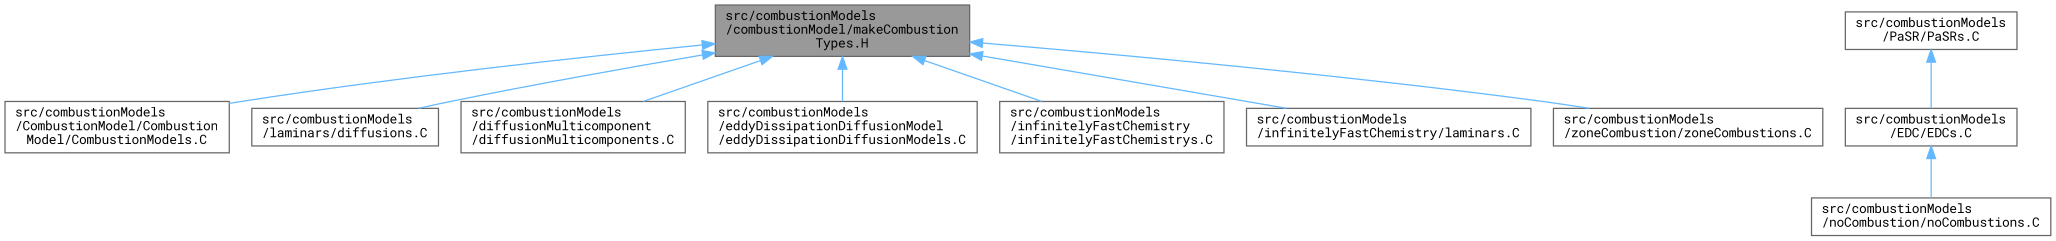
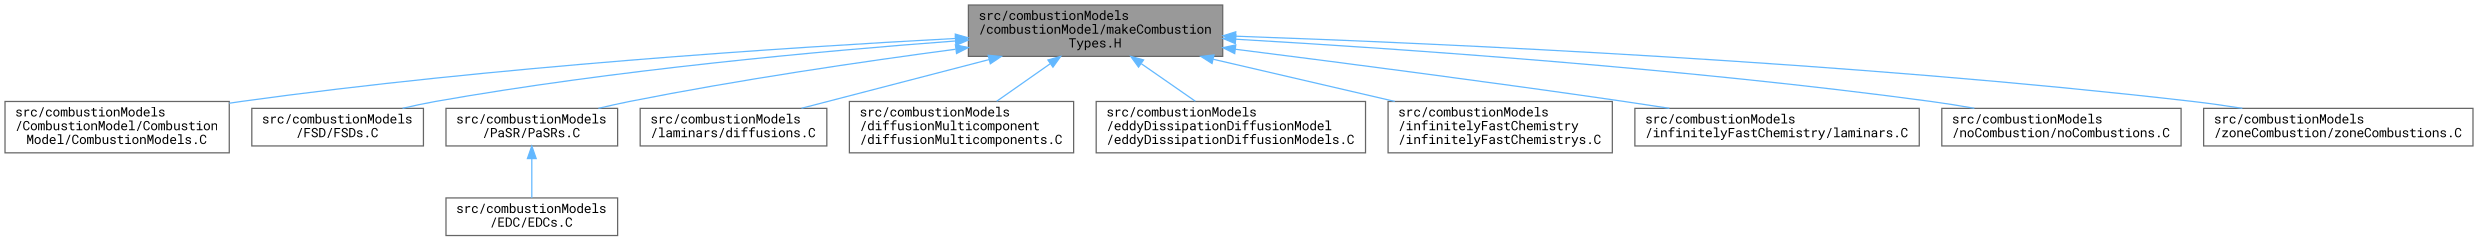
none -> (776, 75)
none -> (338, 127)
(1931, 178) -> (1606, 66)
